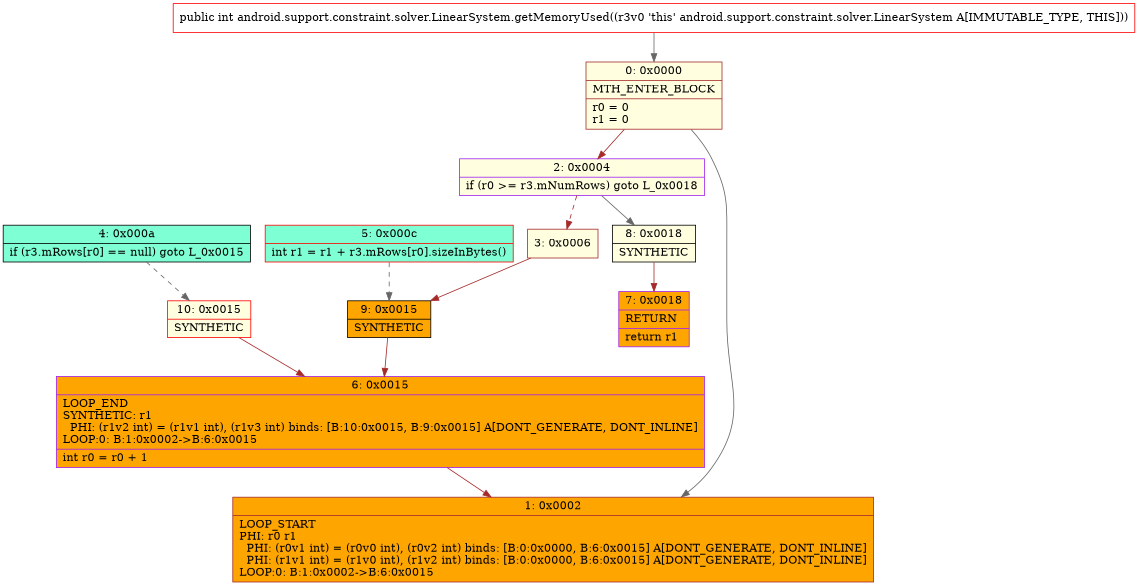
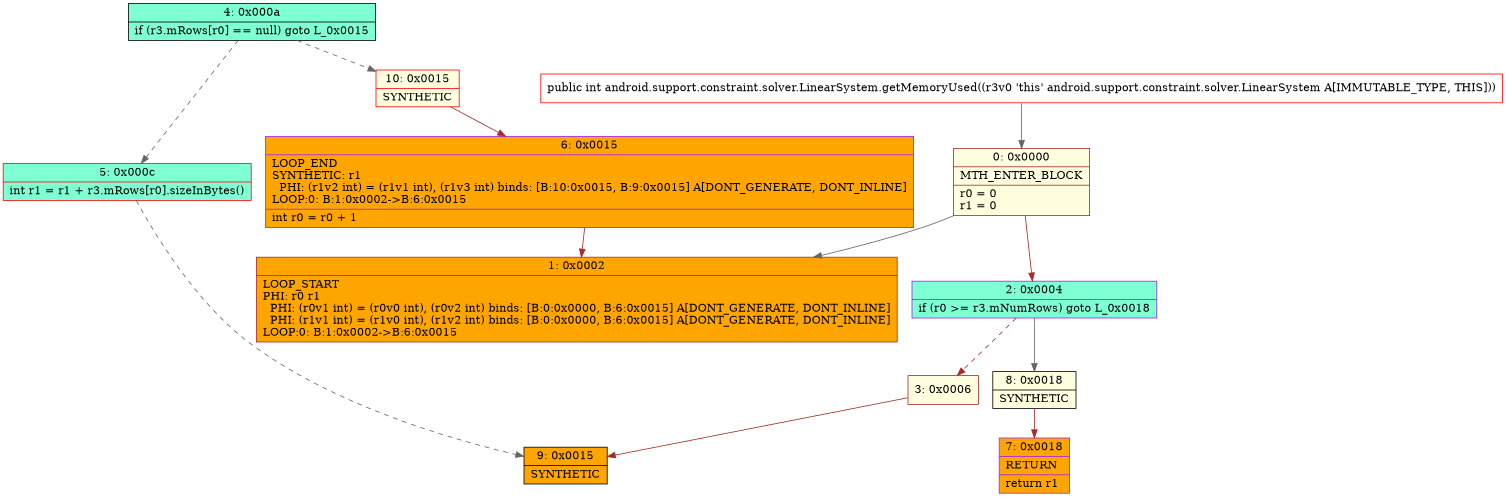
none -> (192, 99)
(582, 177) -> (1034, 300)
(386, 353) -> none
